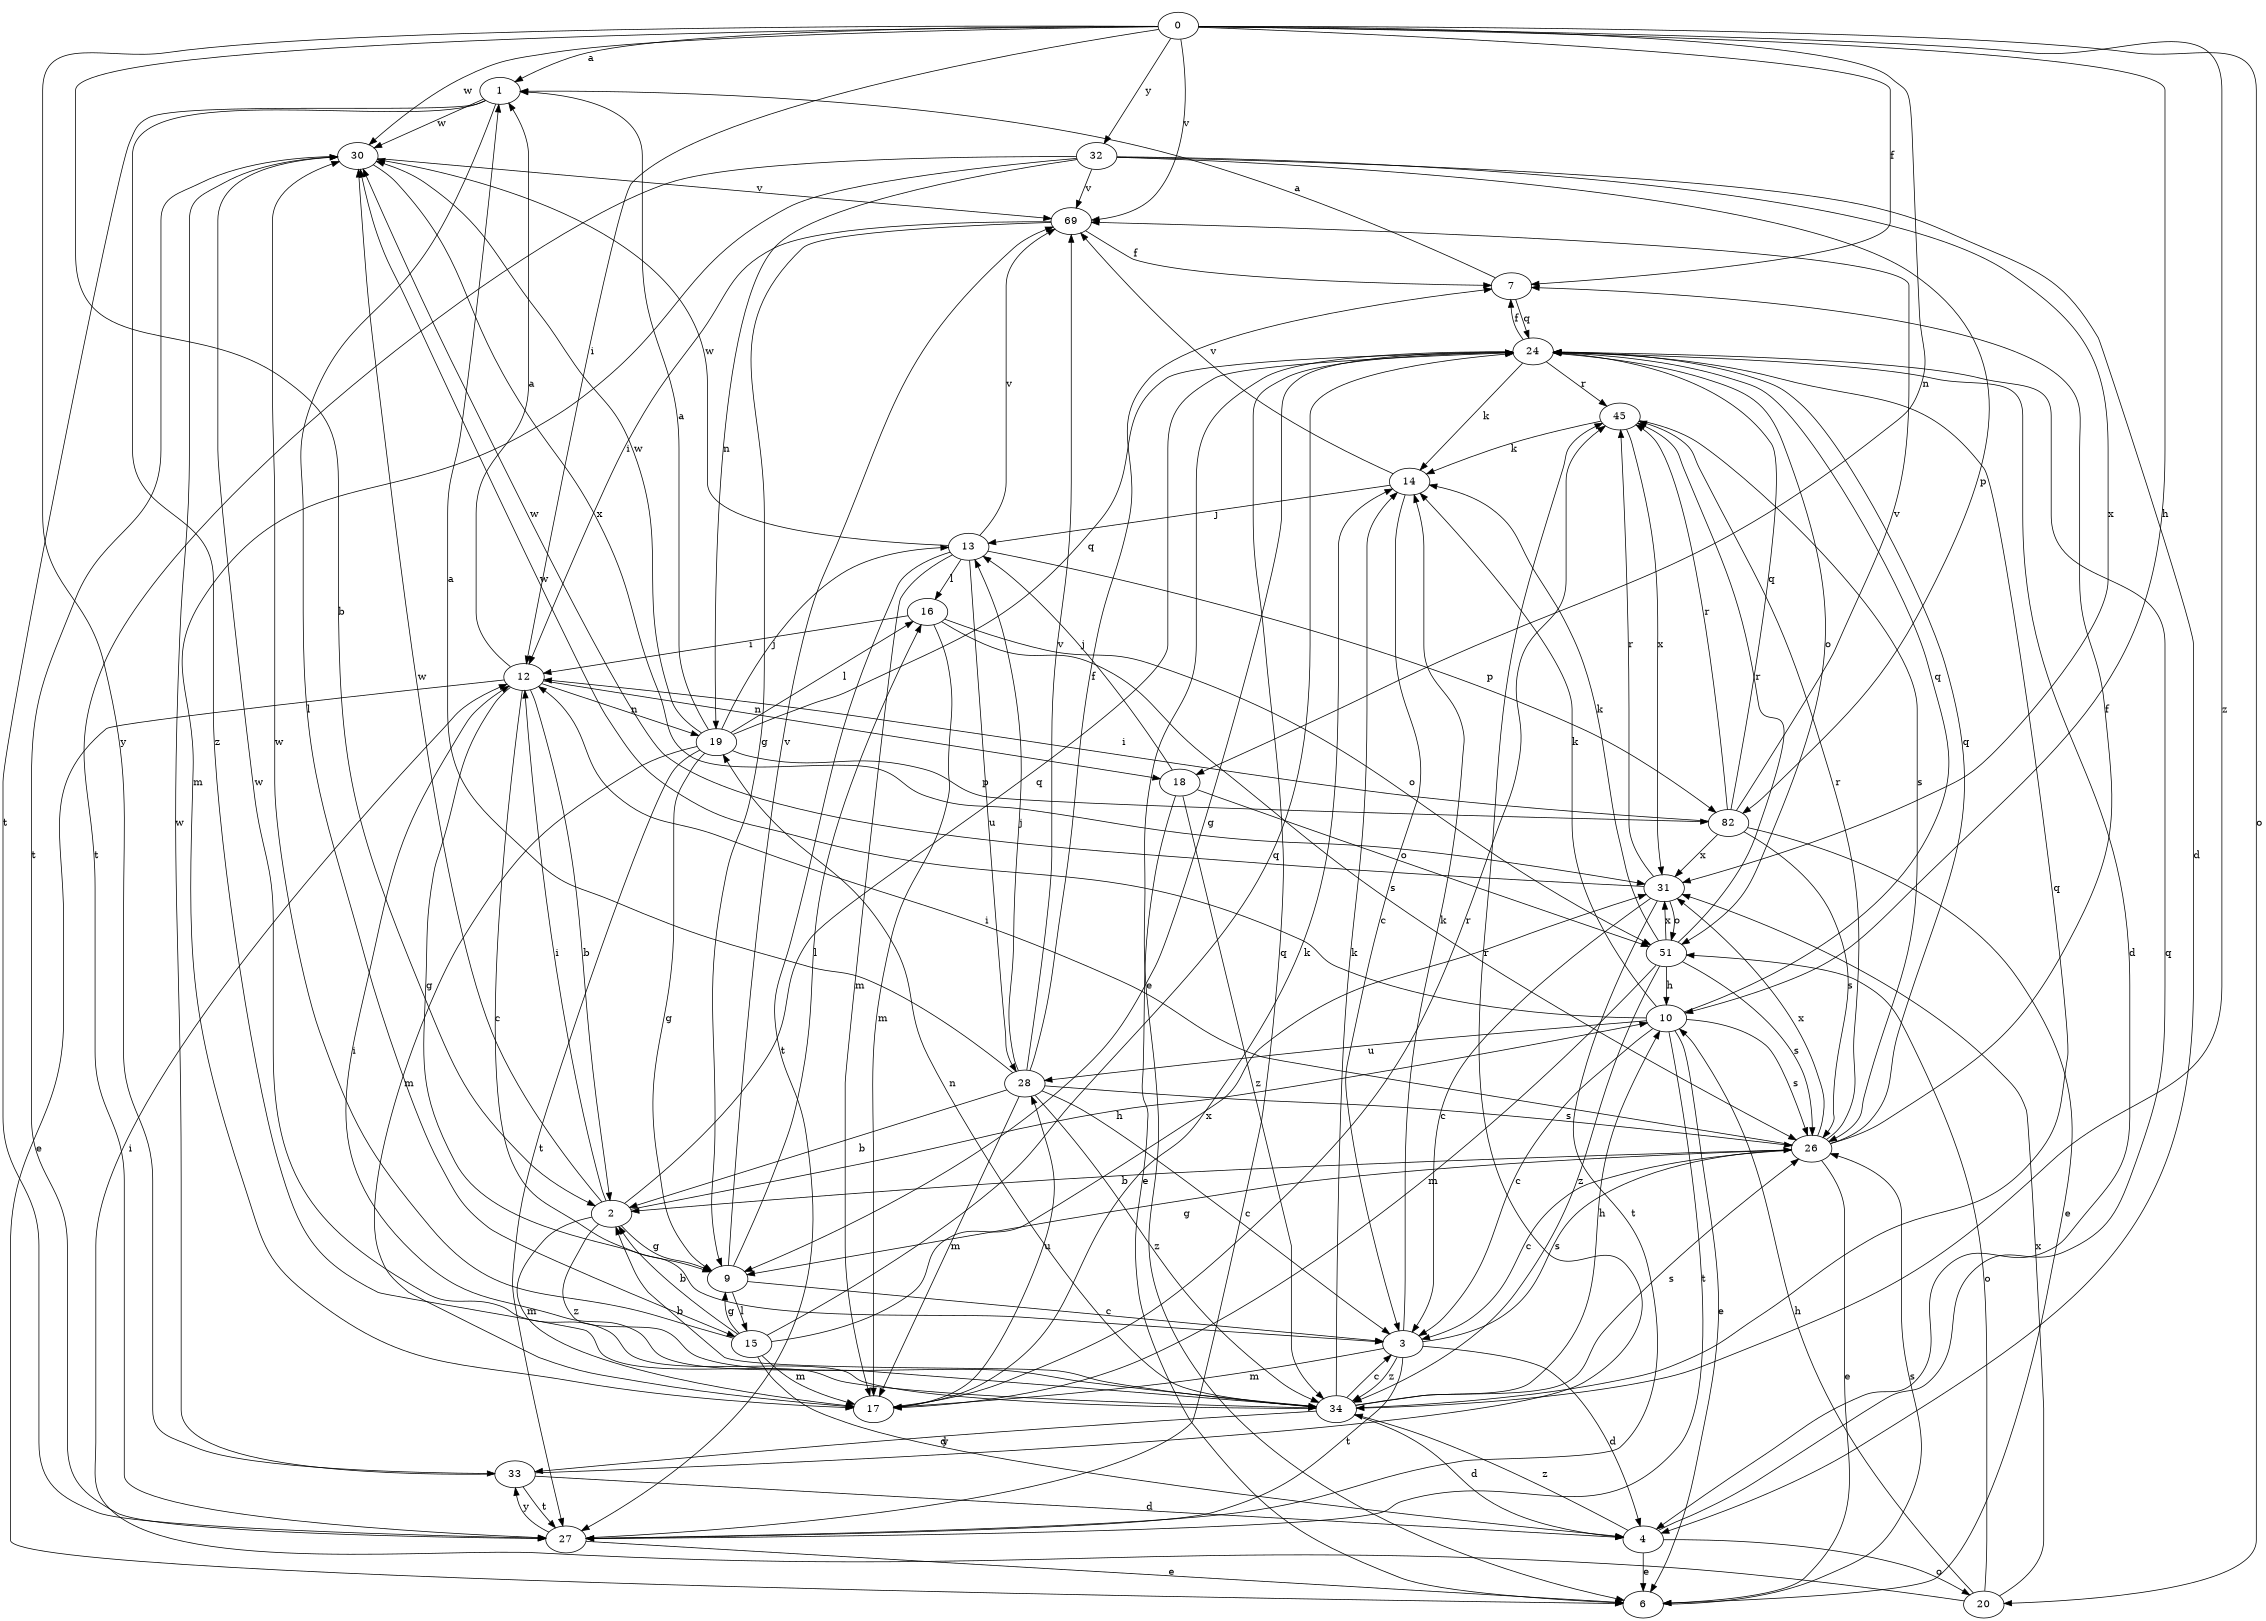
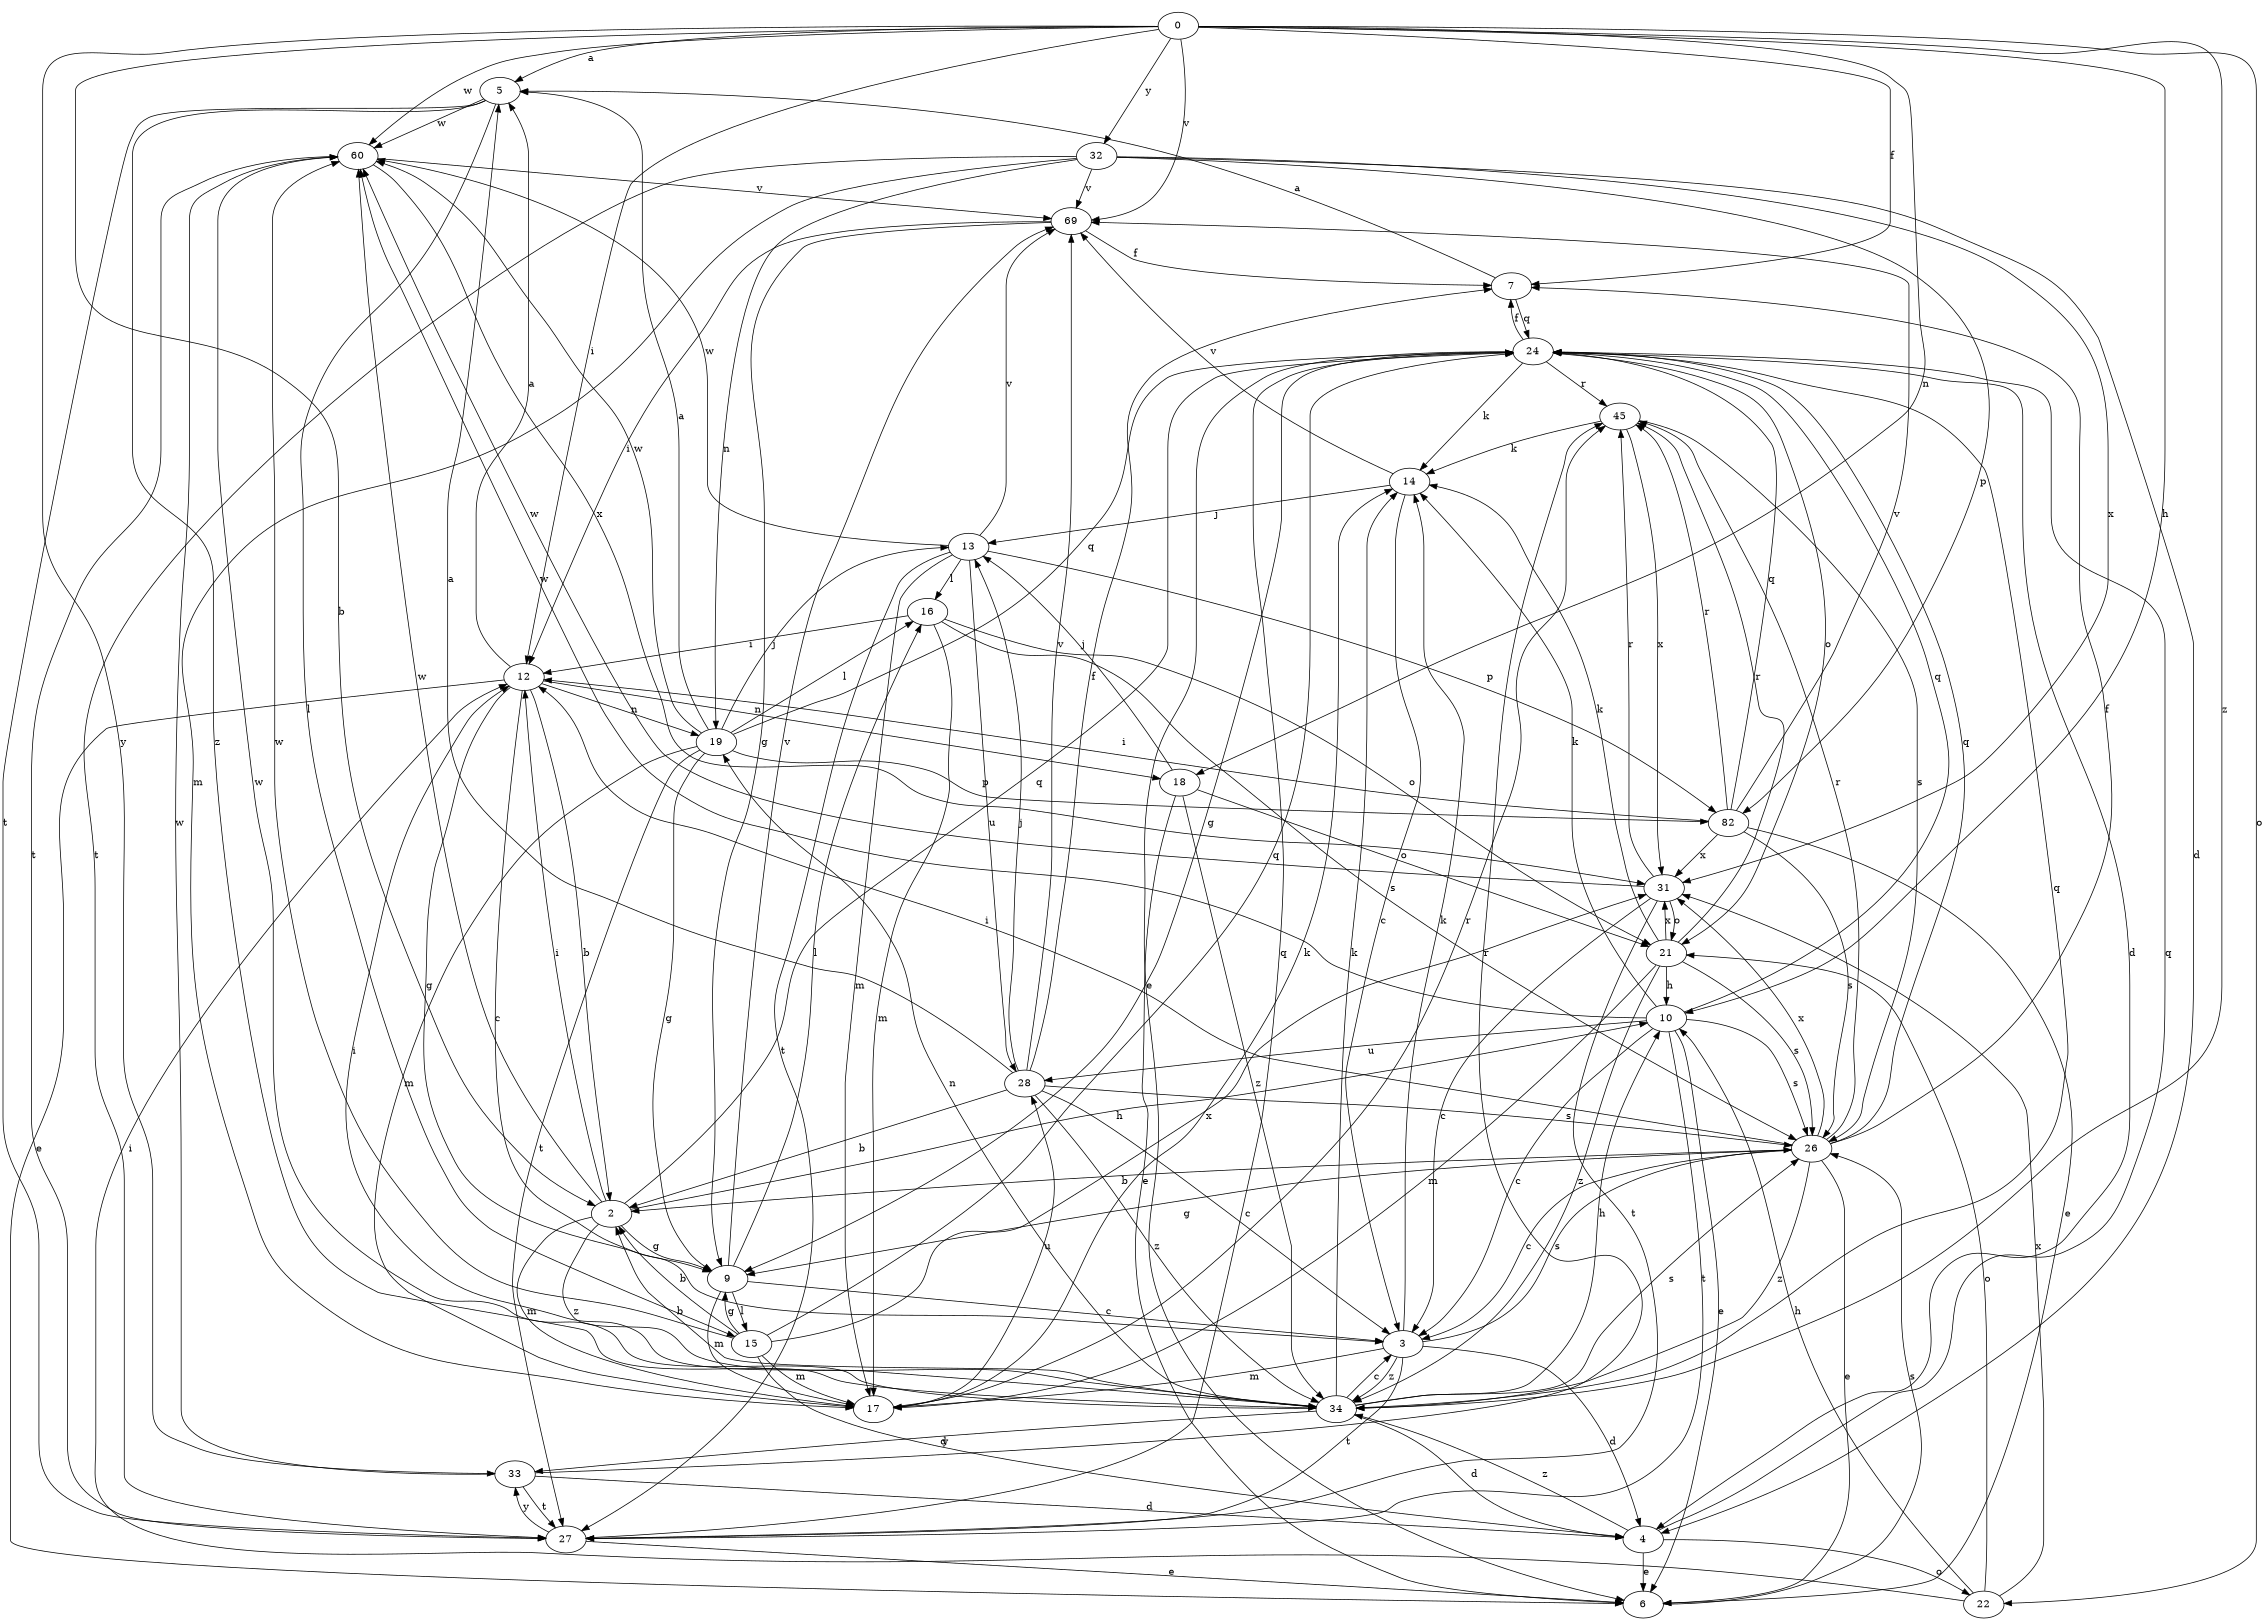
(500, 91) -> (500, 91)
(358, 156) -> (358, 156)
(1666, 953) -> (1666, 953)
(947, 1250) -> (745, 1377)
none -> (1641, 1361)
(1984, 1605) -> (1984, 1605)
